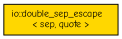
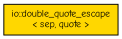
(61, 20) -> (61, 20)
